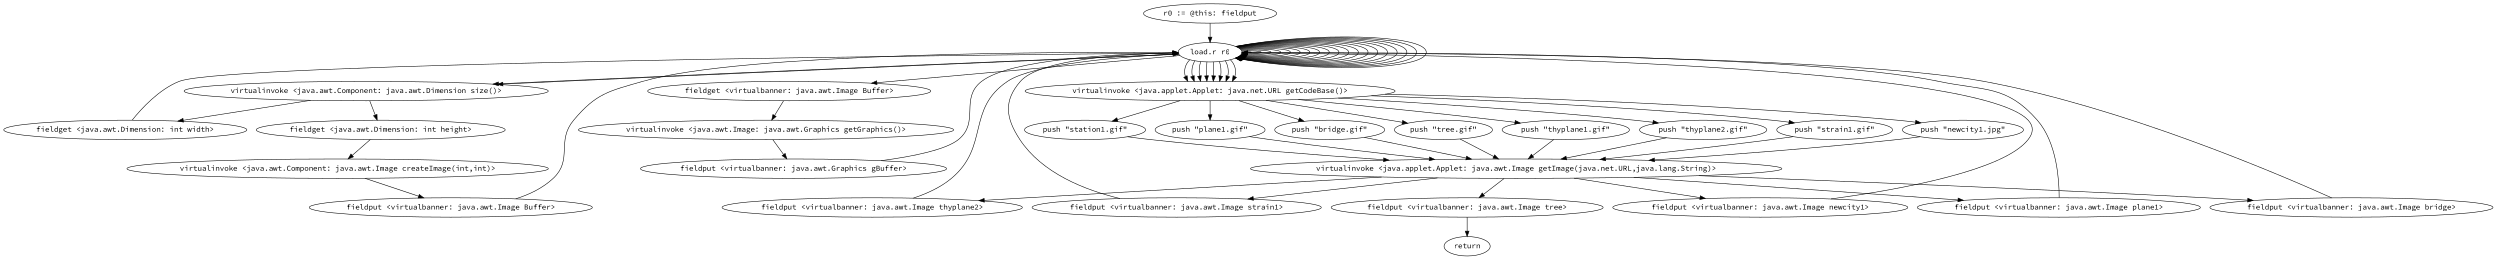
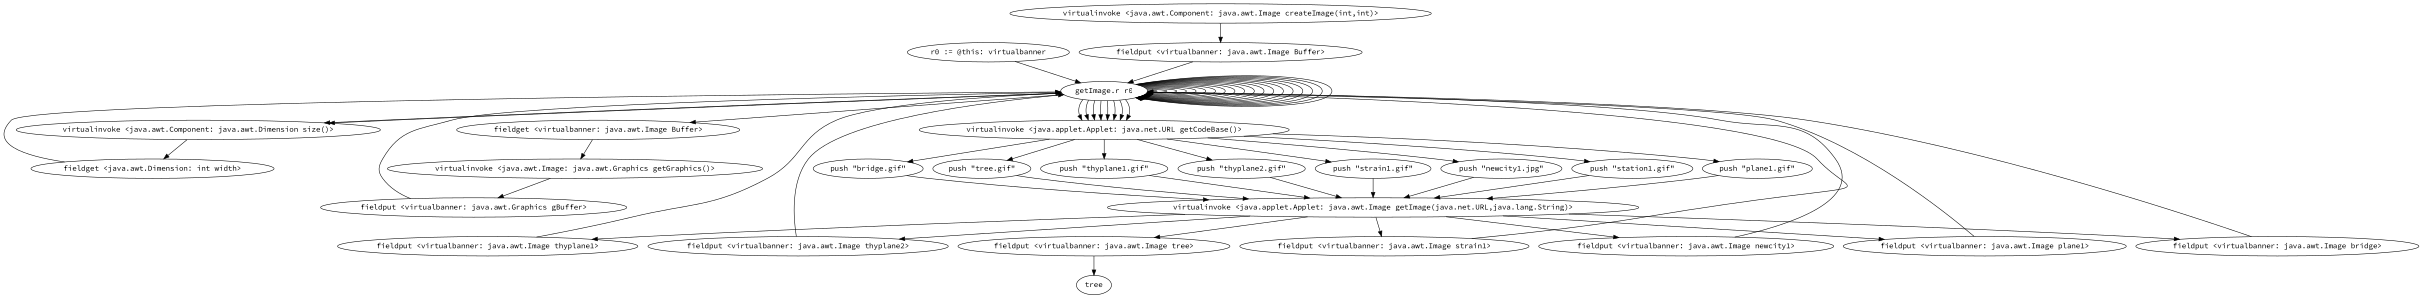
(1210, 13) -> (988, 52)
(1210, 52) -> (1104, 91)
(381, 130) -> none
none -> (488, 246)
(1467, 246) -> (1094, 285)
